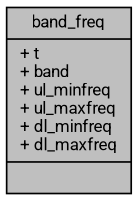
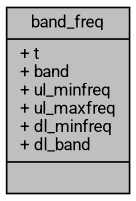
(69, 145) -> (56, 145)
